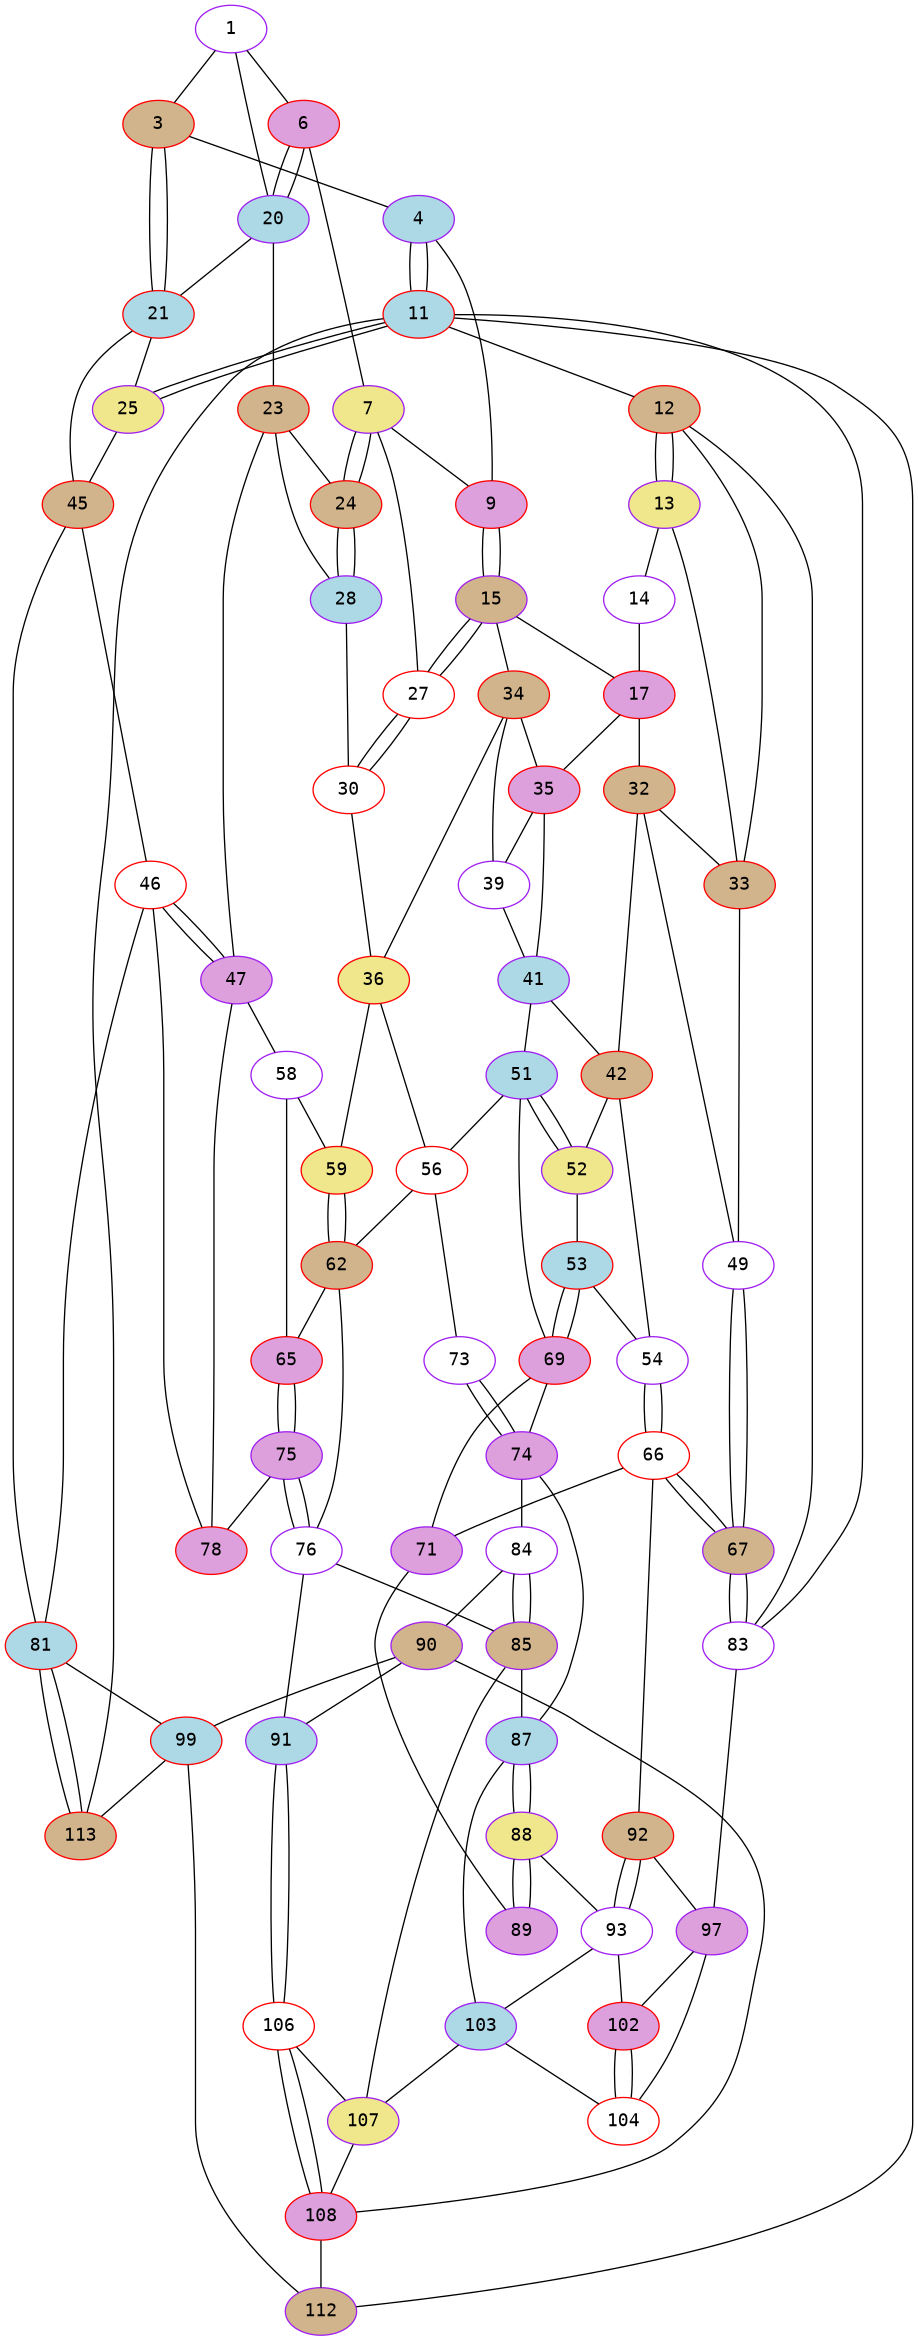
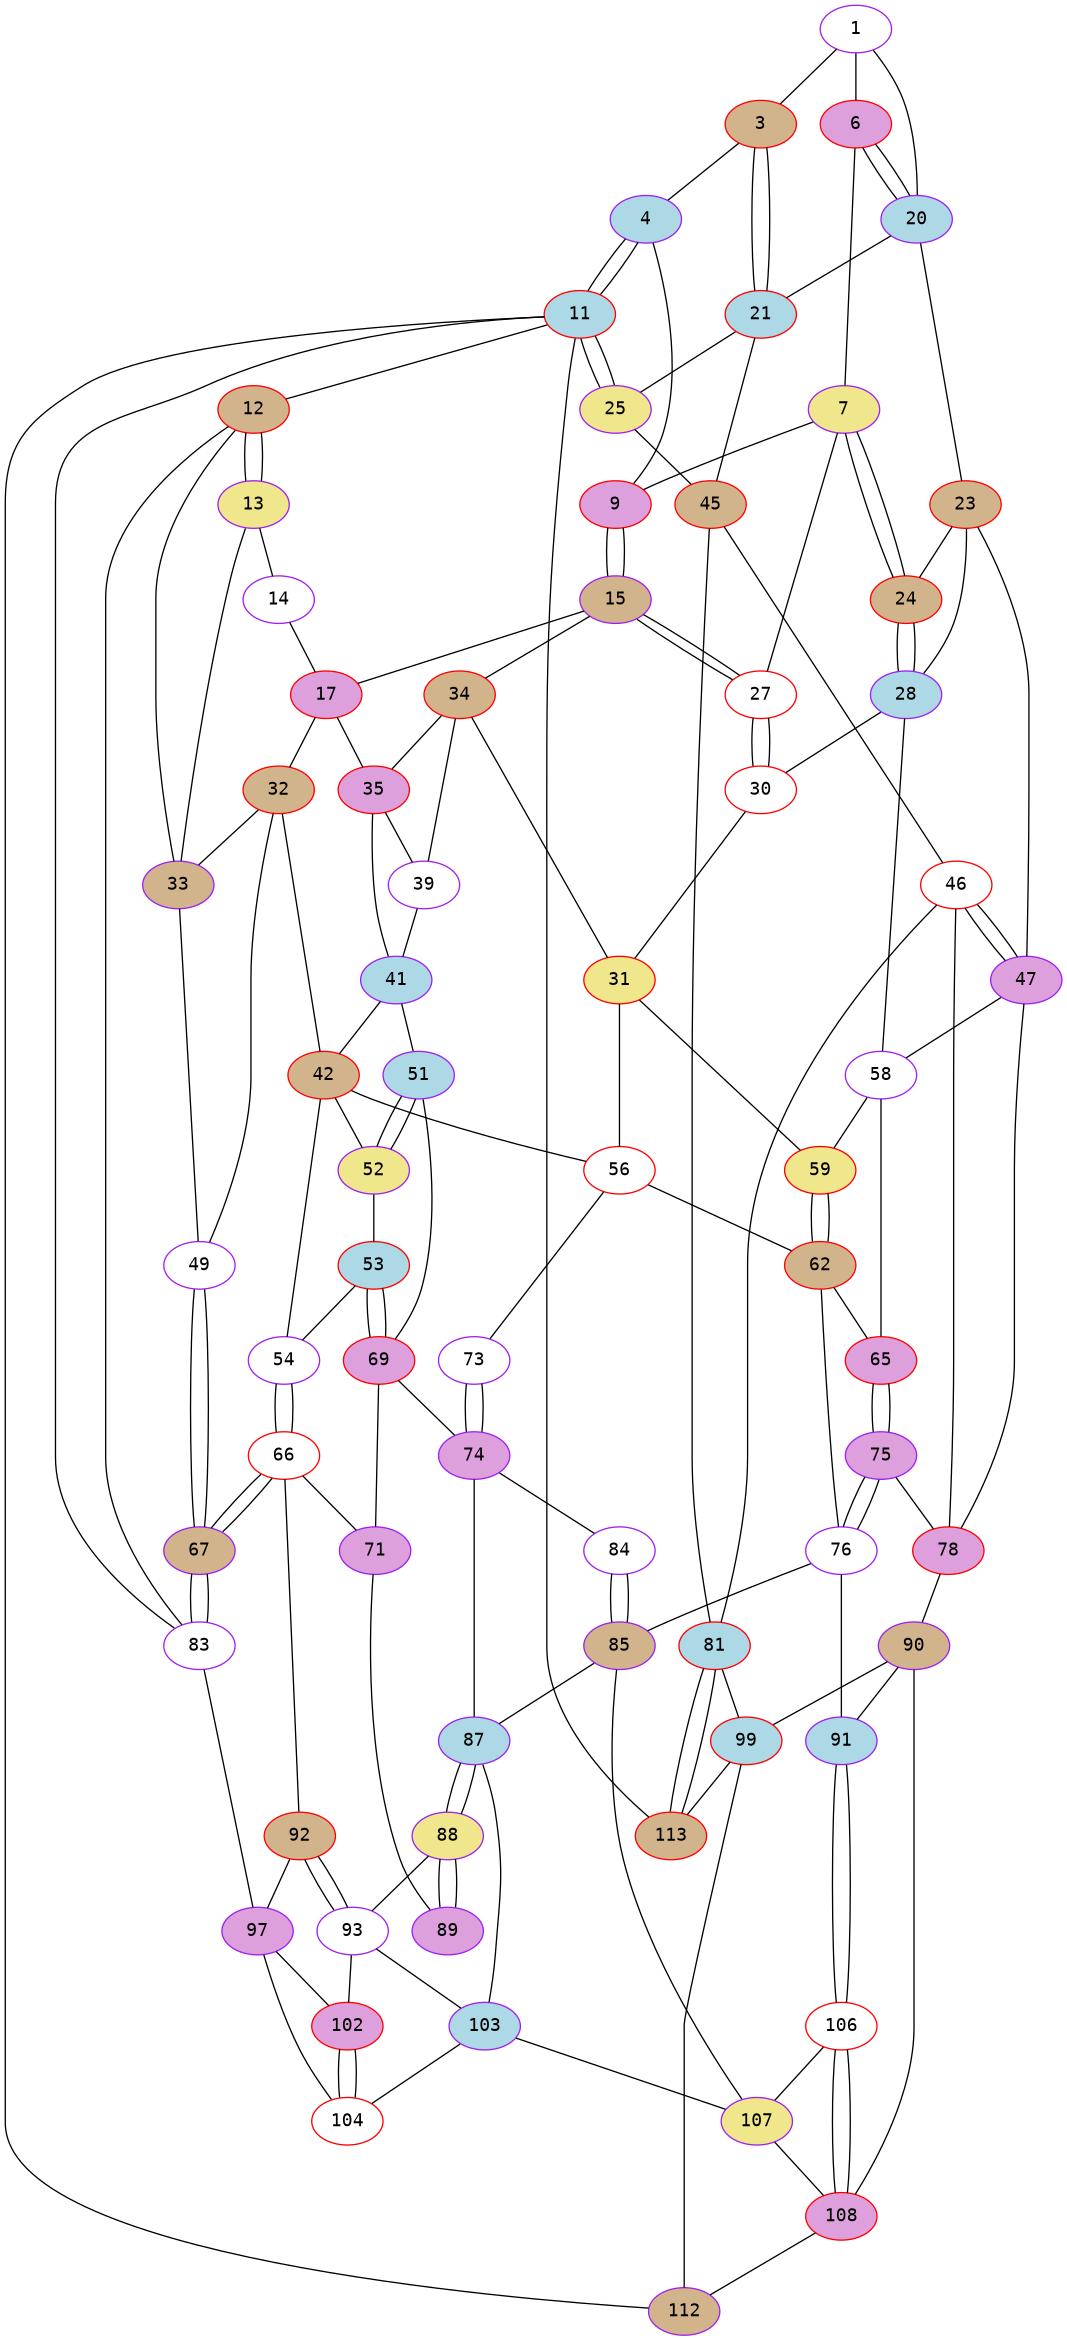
(740, 885) -> (178, 885)
none -> (894, 885)
(374, 980) -> (619, 980)
(477, 1123) -> (467, 1130)
(474, 1598) -> (931, 1598)
